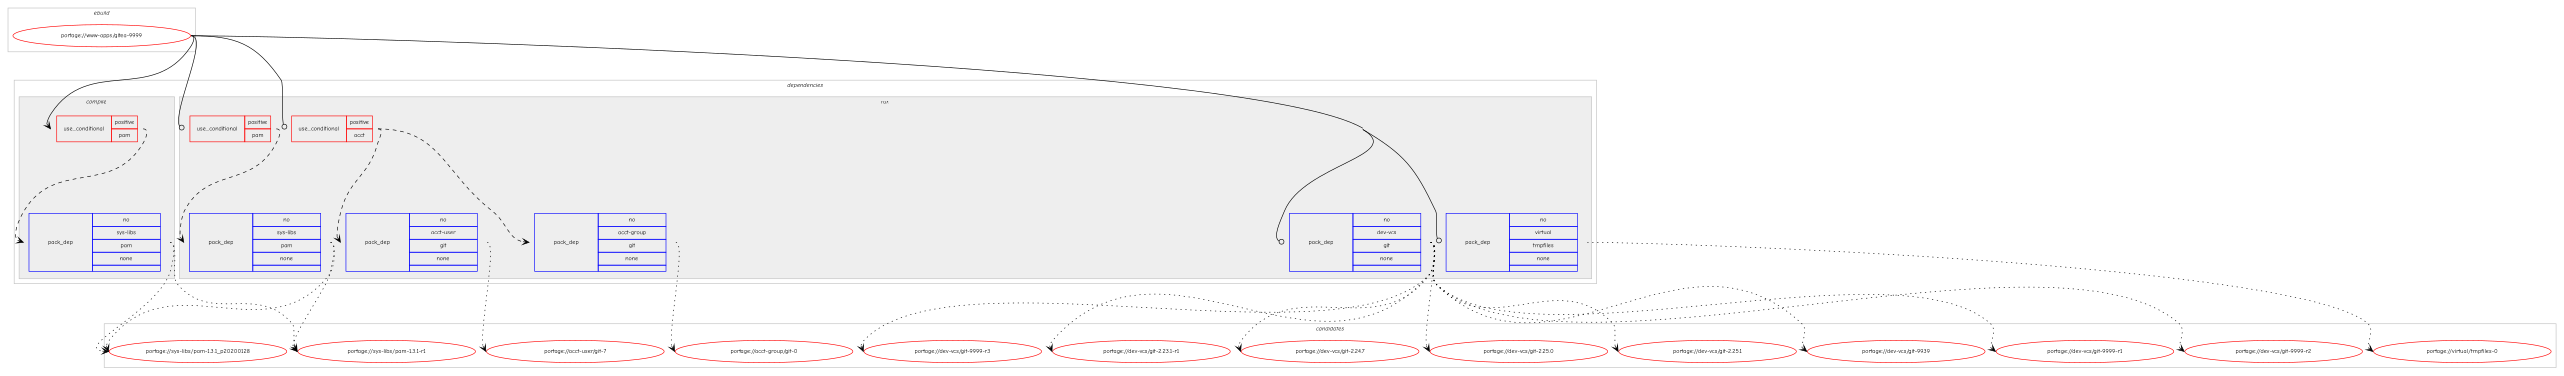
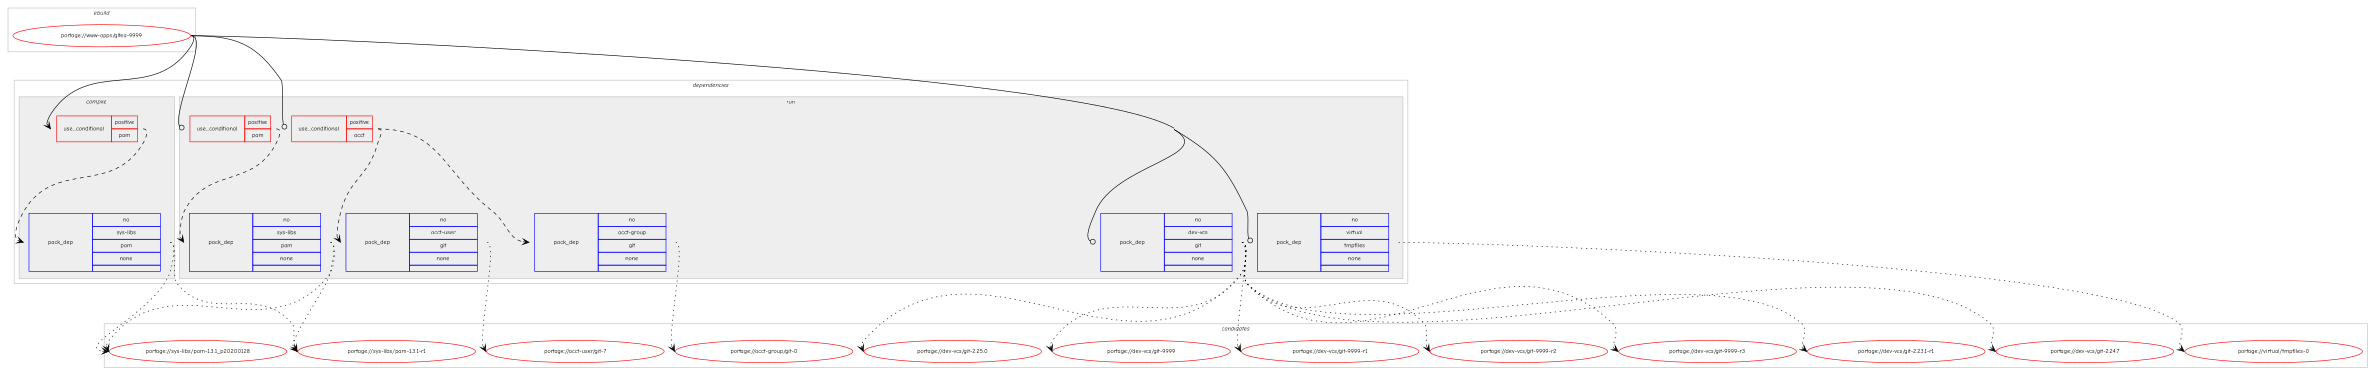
(1708, 352) -> none
(1896, 352) -> (1141, 352)
